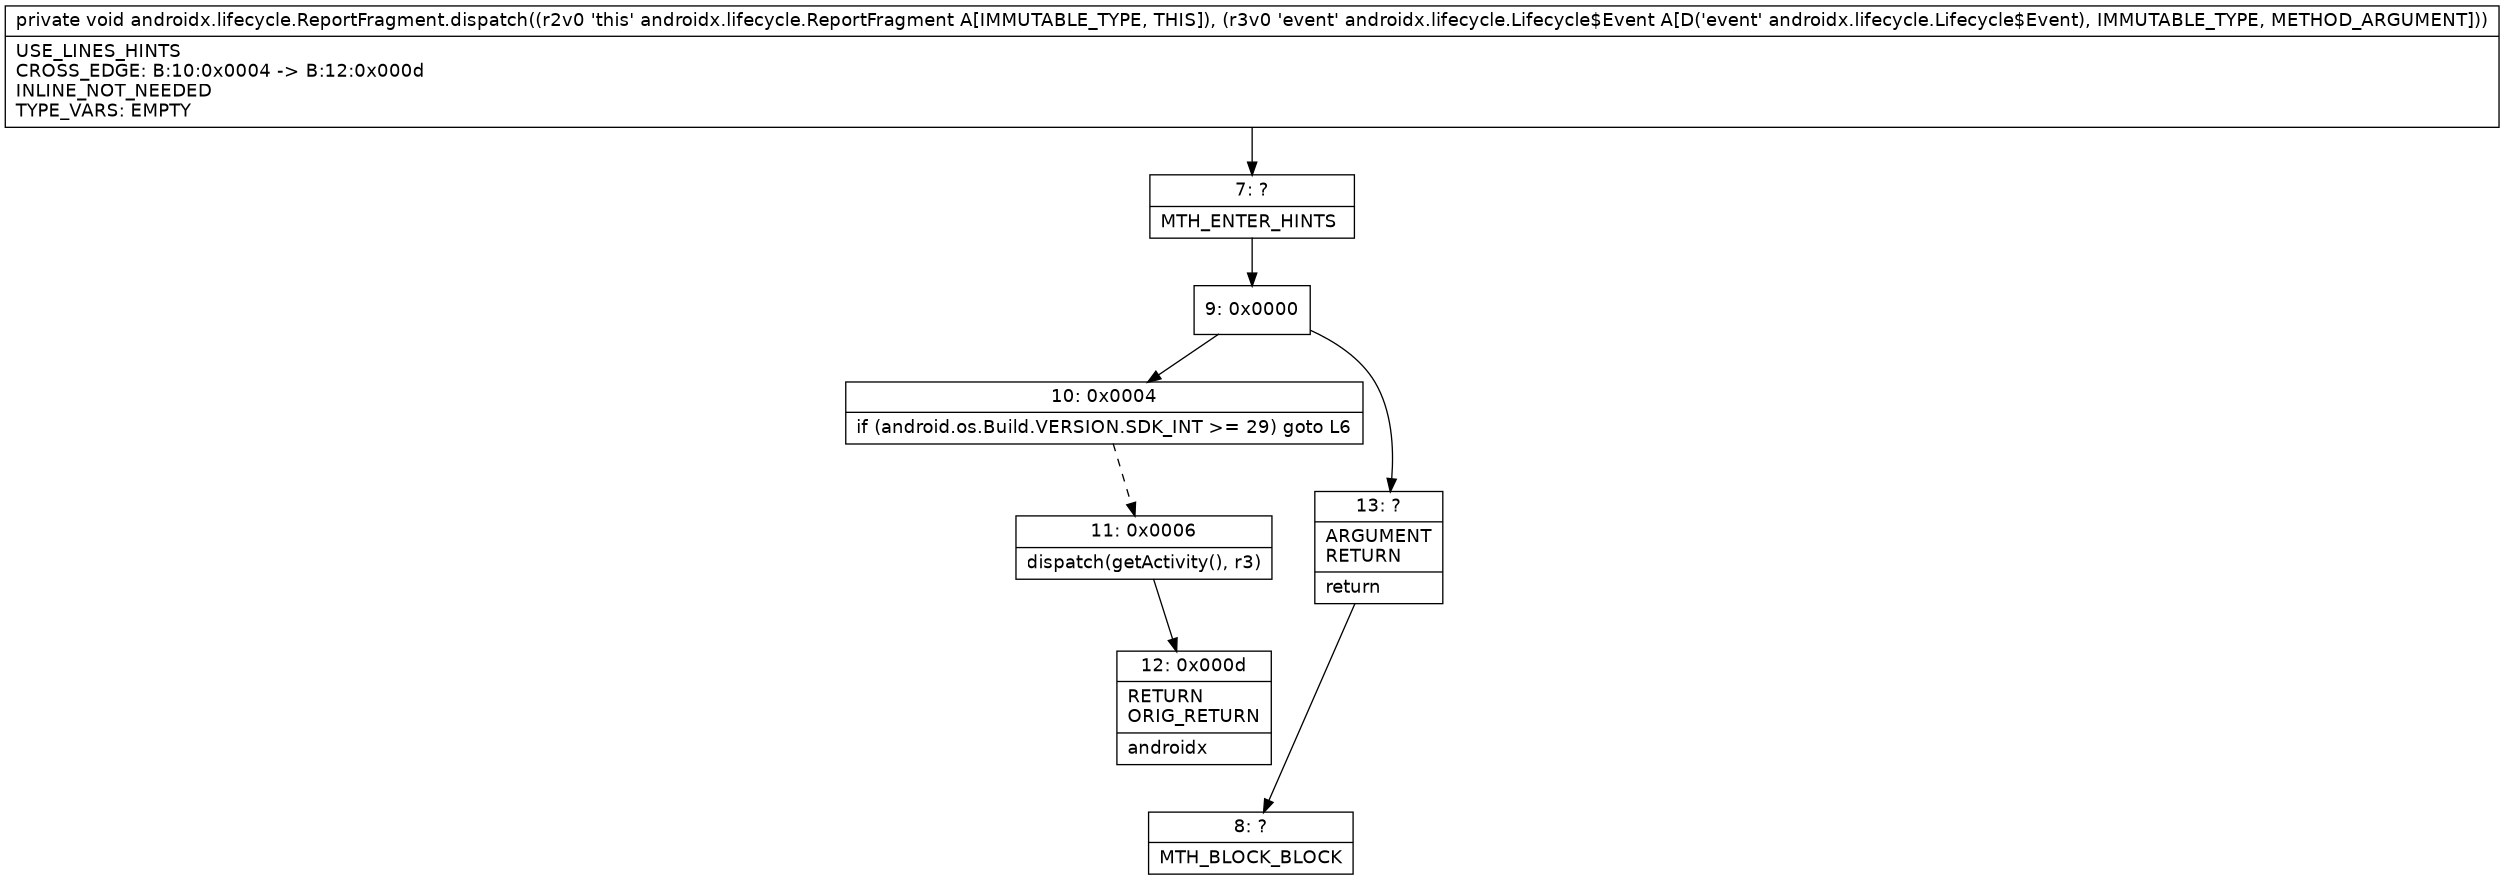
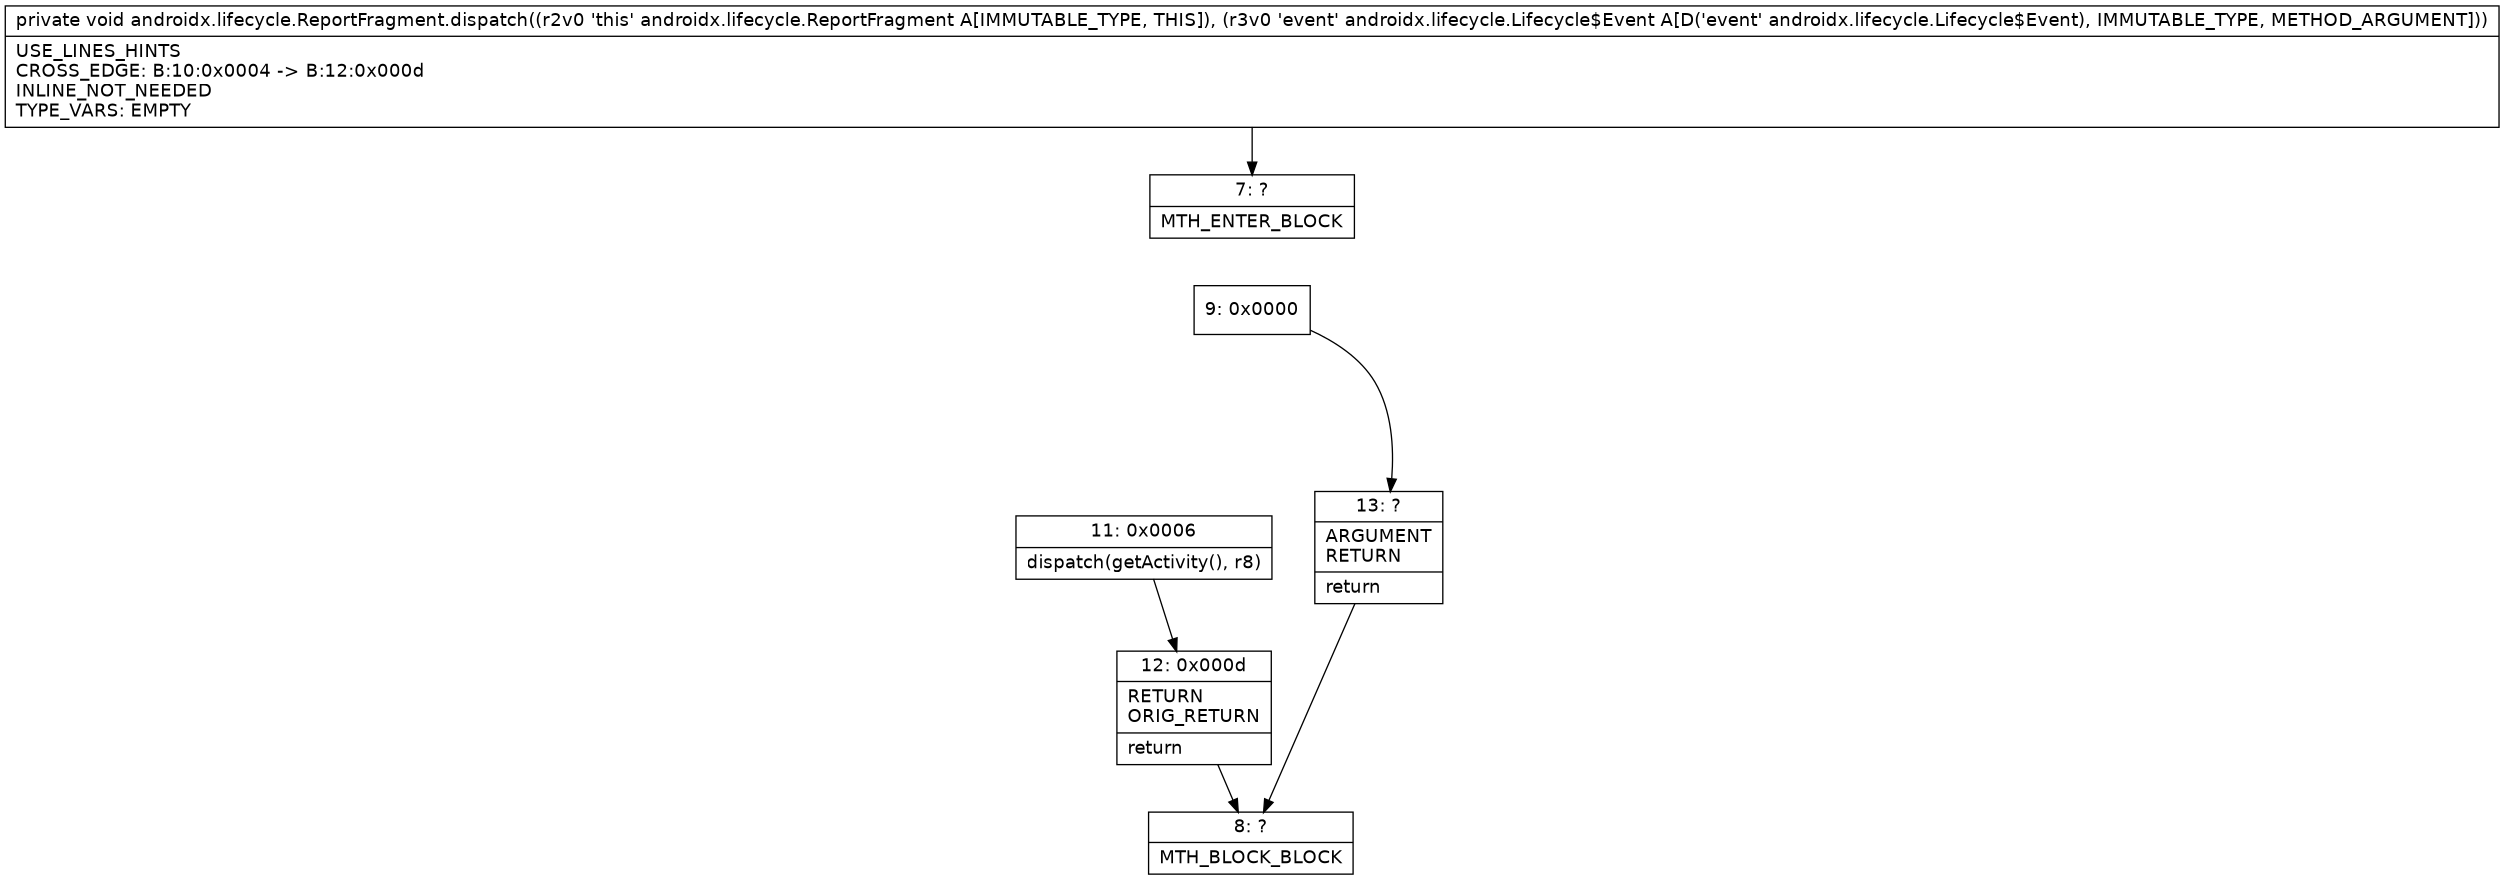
(1249, 222) -> (1252, 222)
(1252, 255) -> none
(1104, 413) -> none
(1144, 563) -> (1144, 563)
(1168, 748) -> (1156, 748)
none -> (1225, 782)
